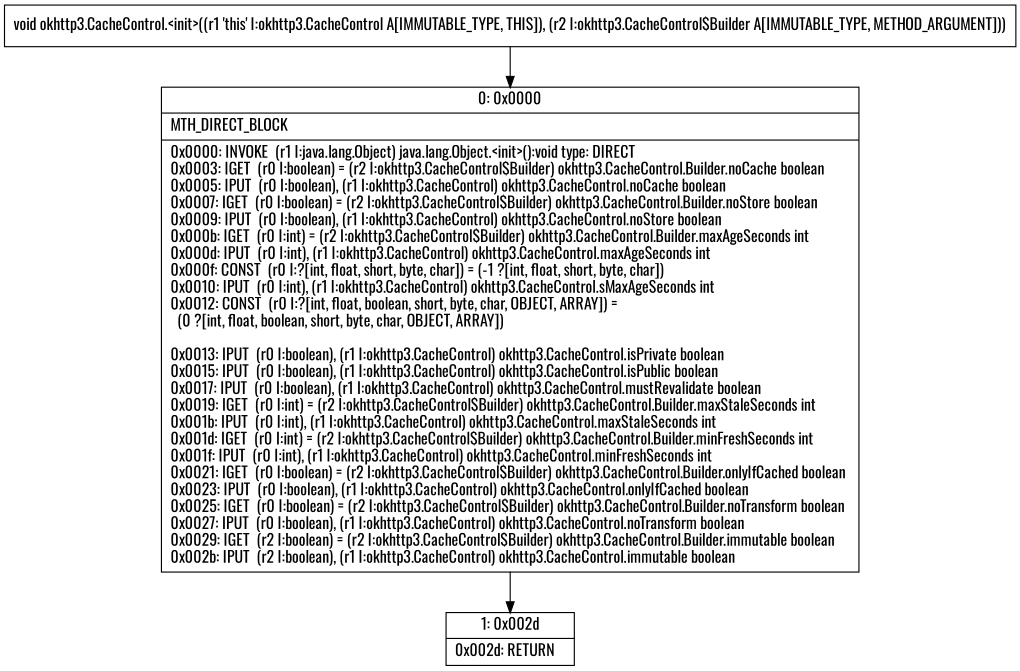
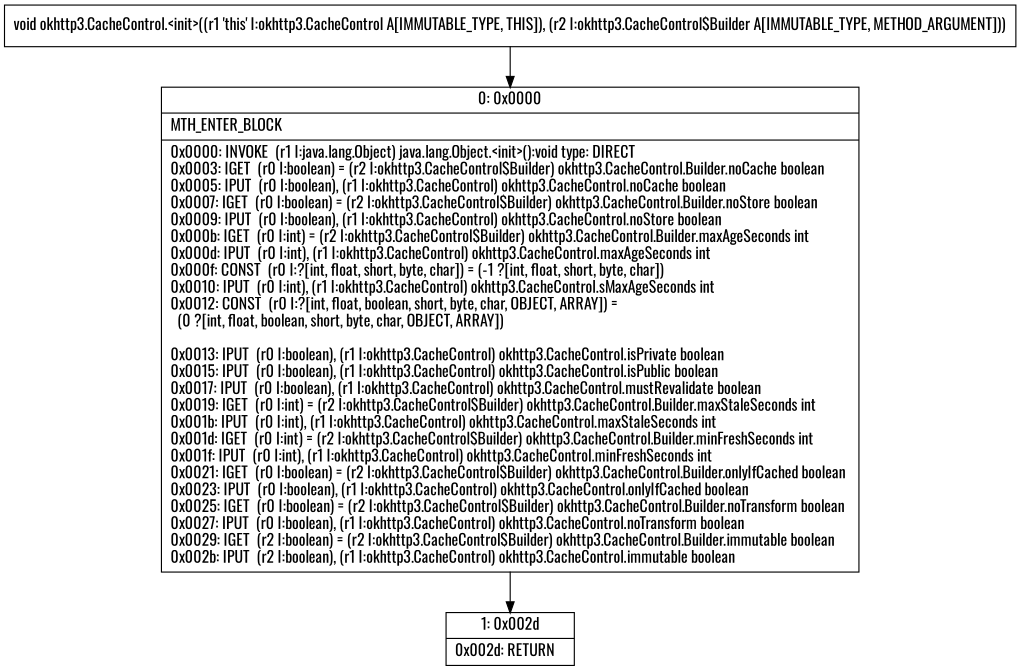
(230, 126) -> (227, 126)
